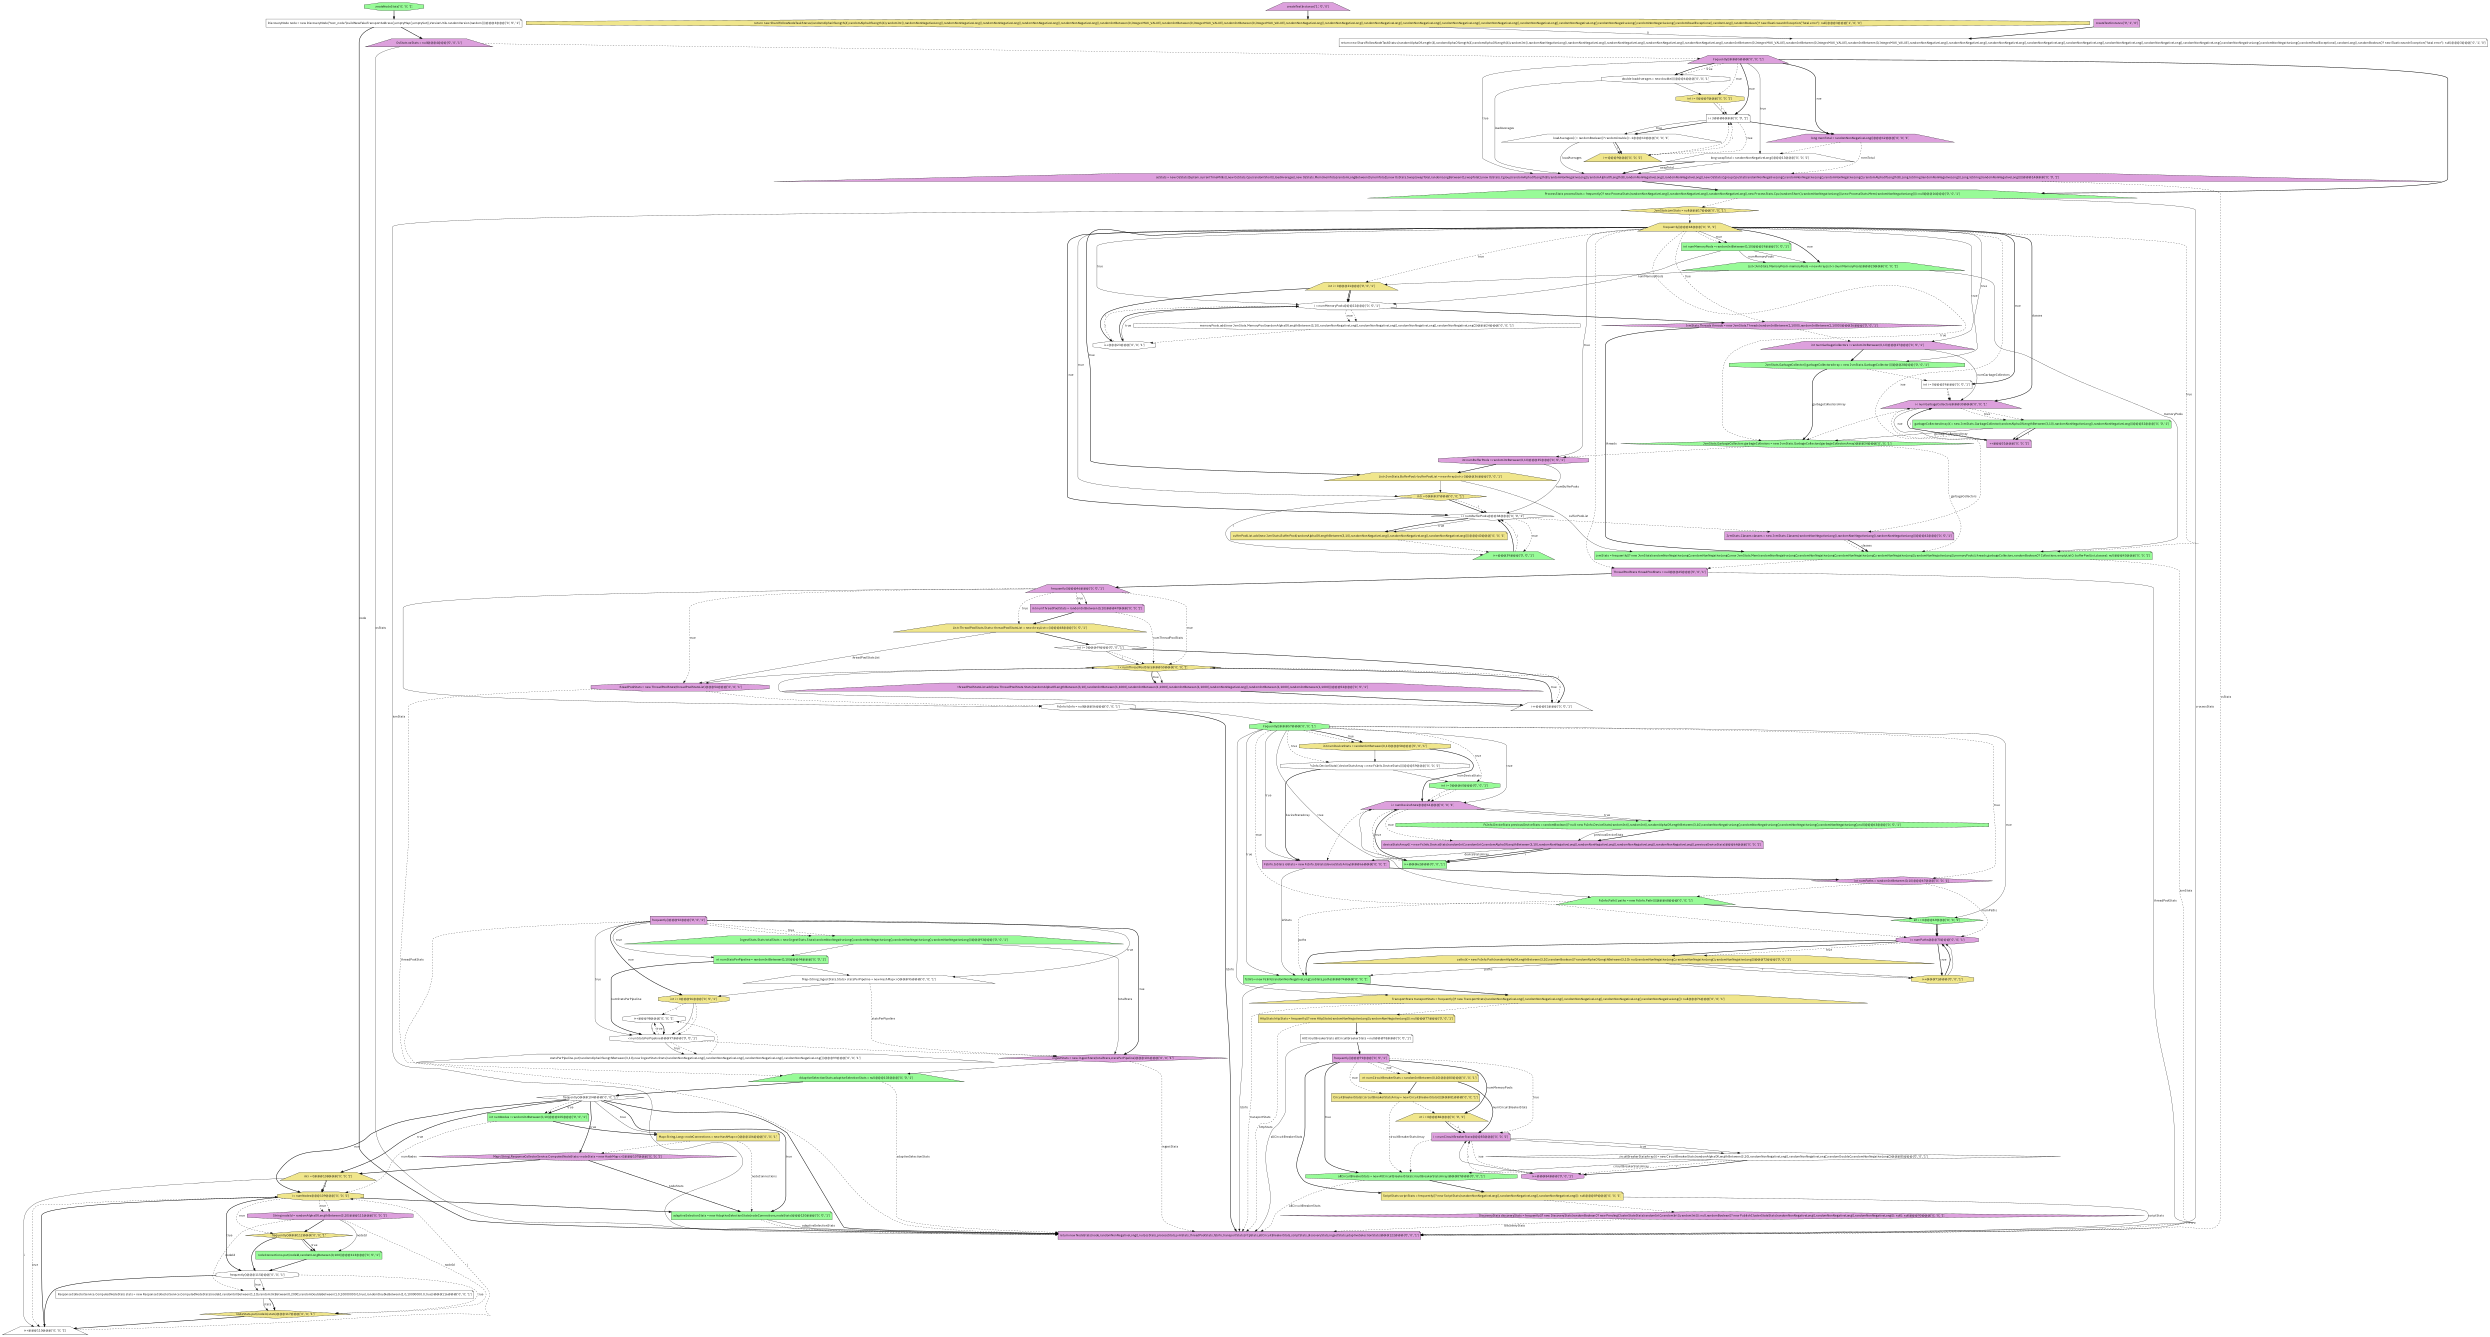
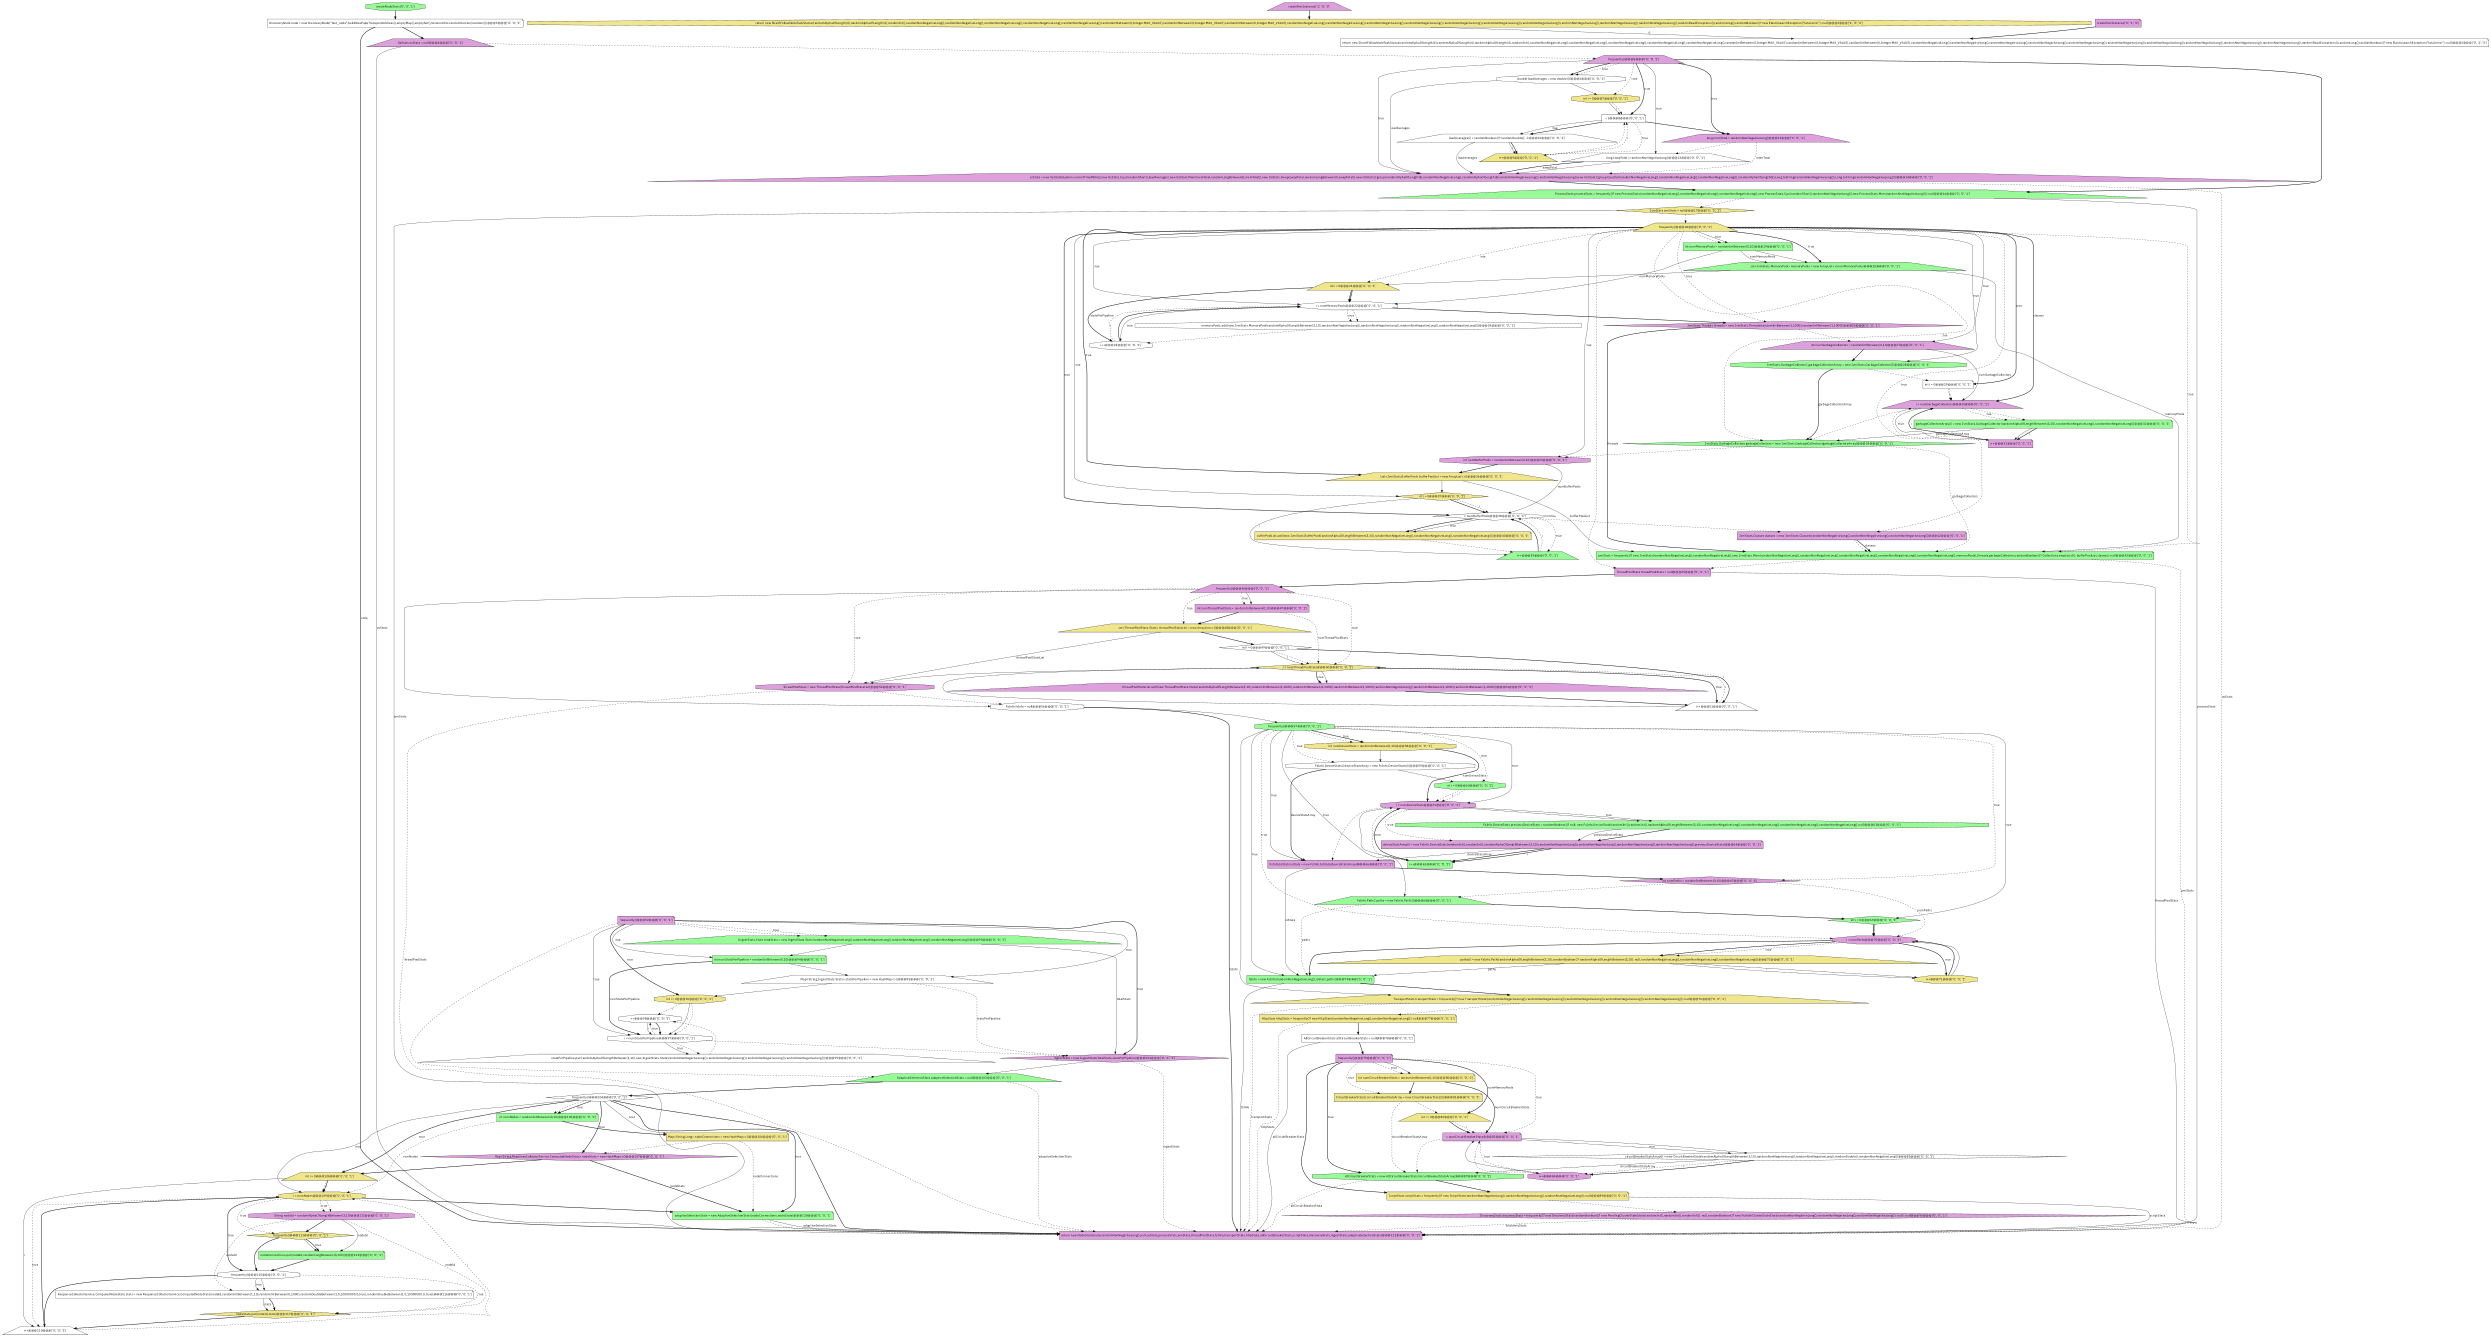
(1106, 316) -> (1102, 316)
(1423, 805) -> (1428, 805)
(400, 1122) -> (405, 1121)
